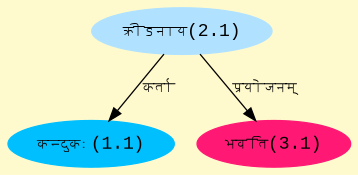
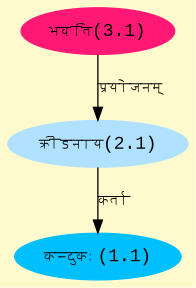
(224, 82) -> (98, 81)
